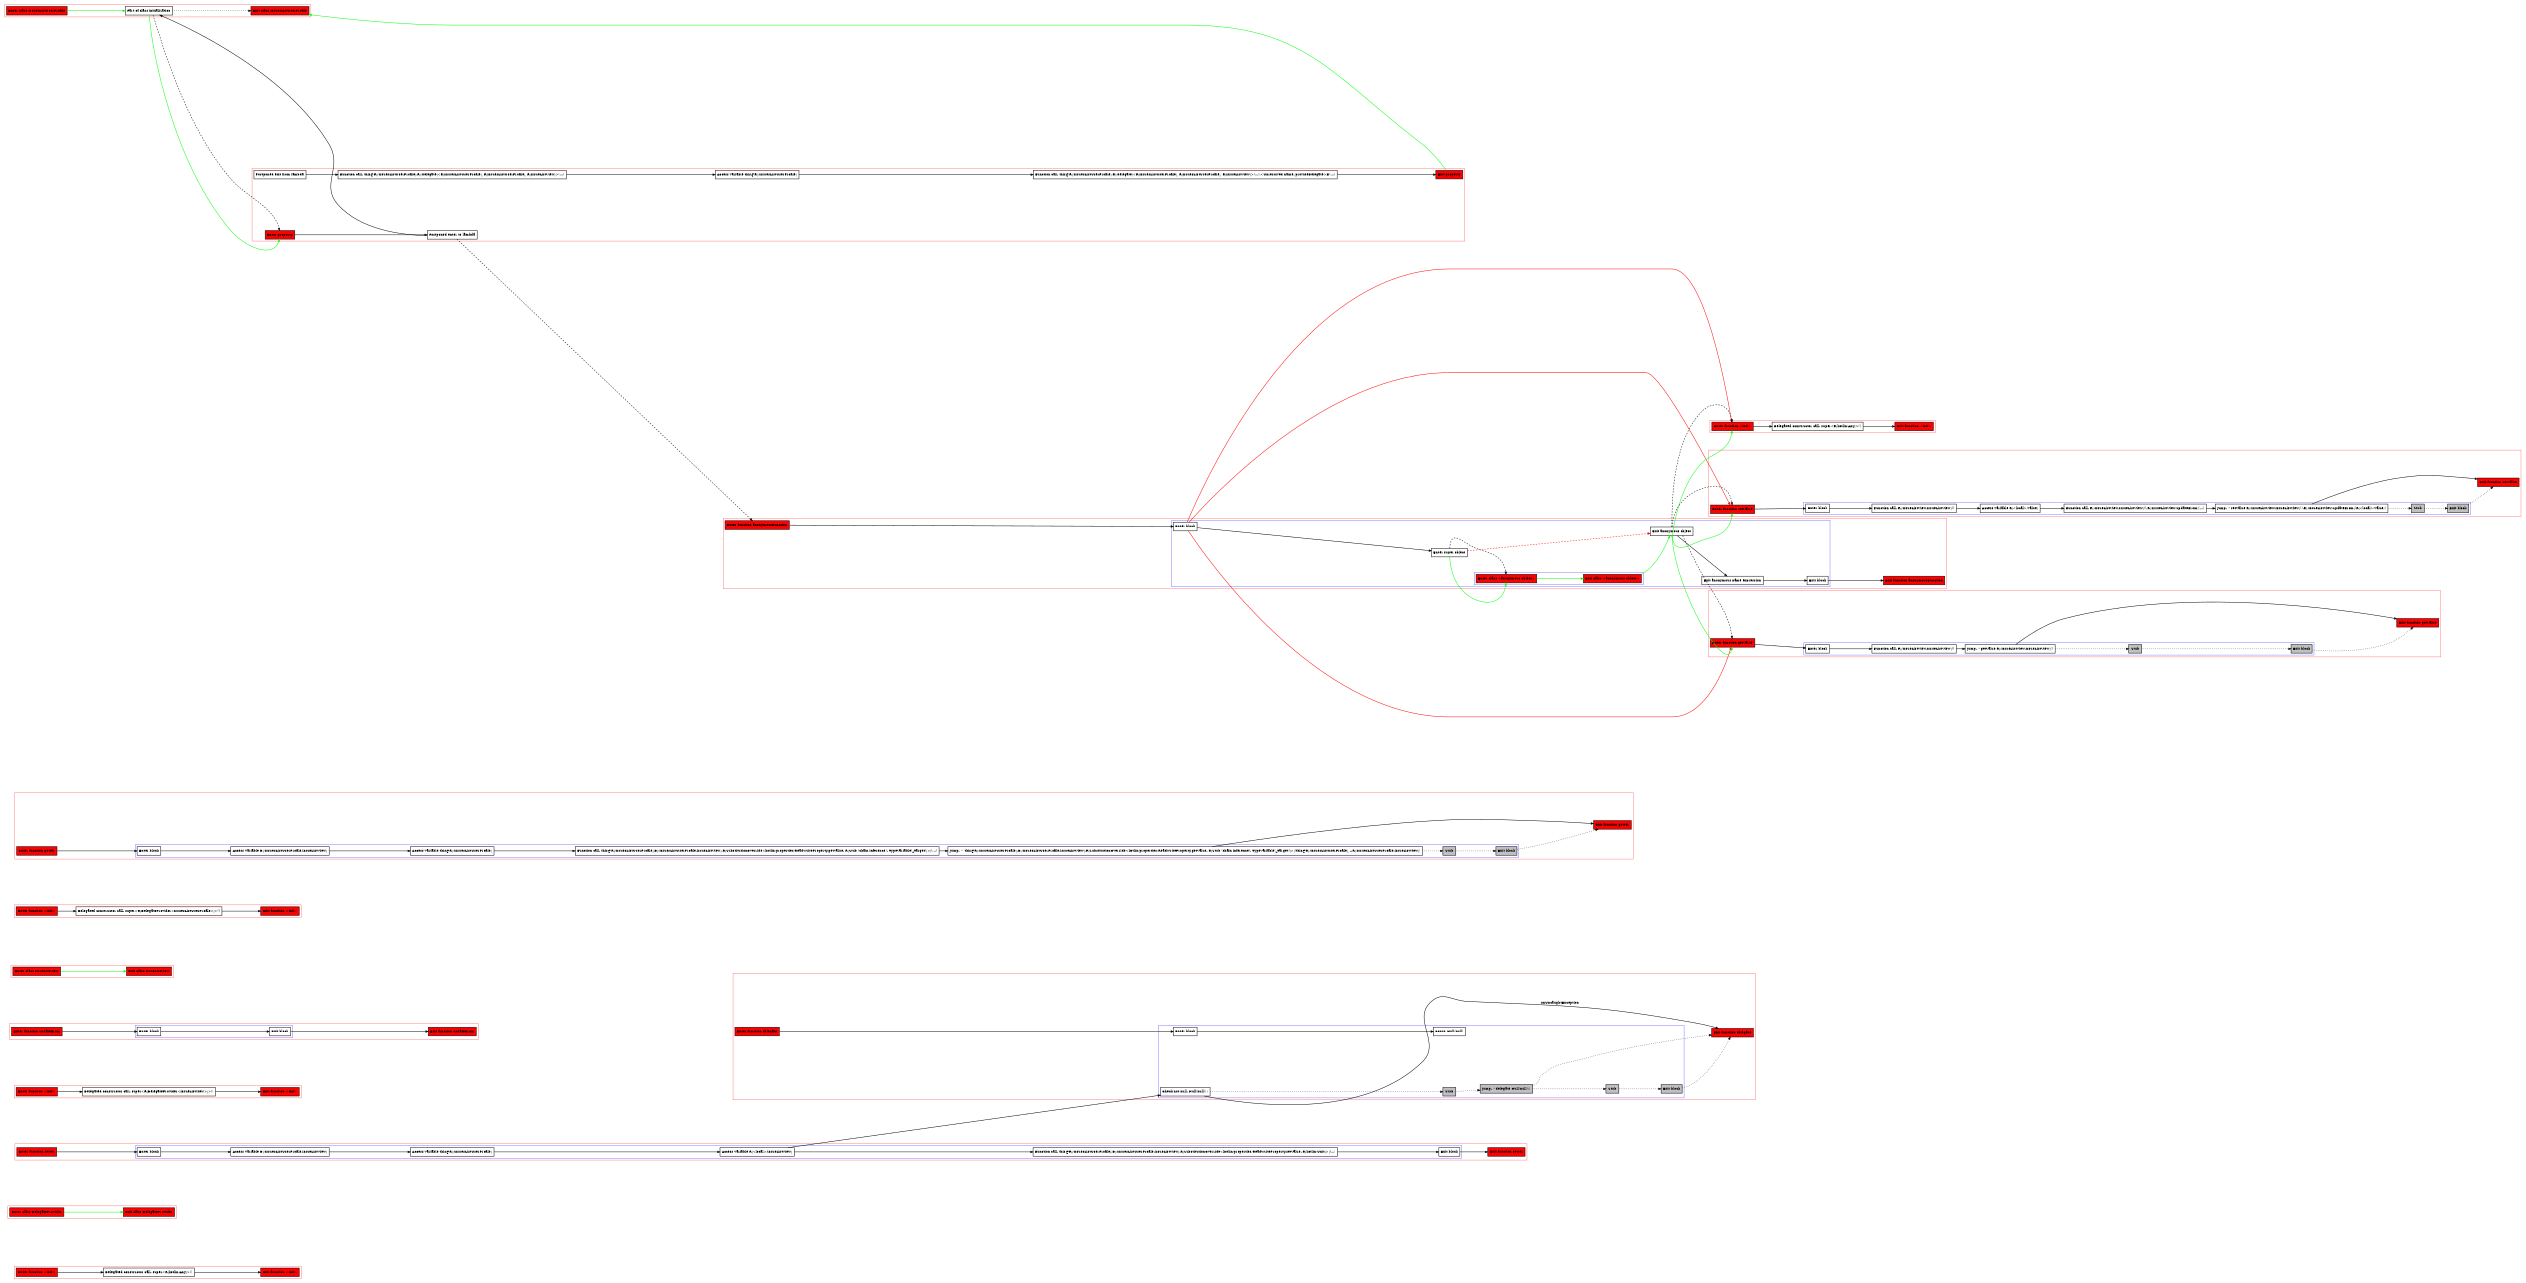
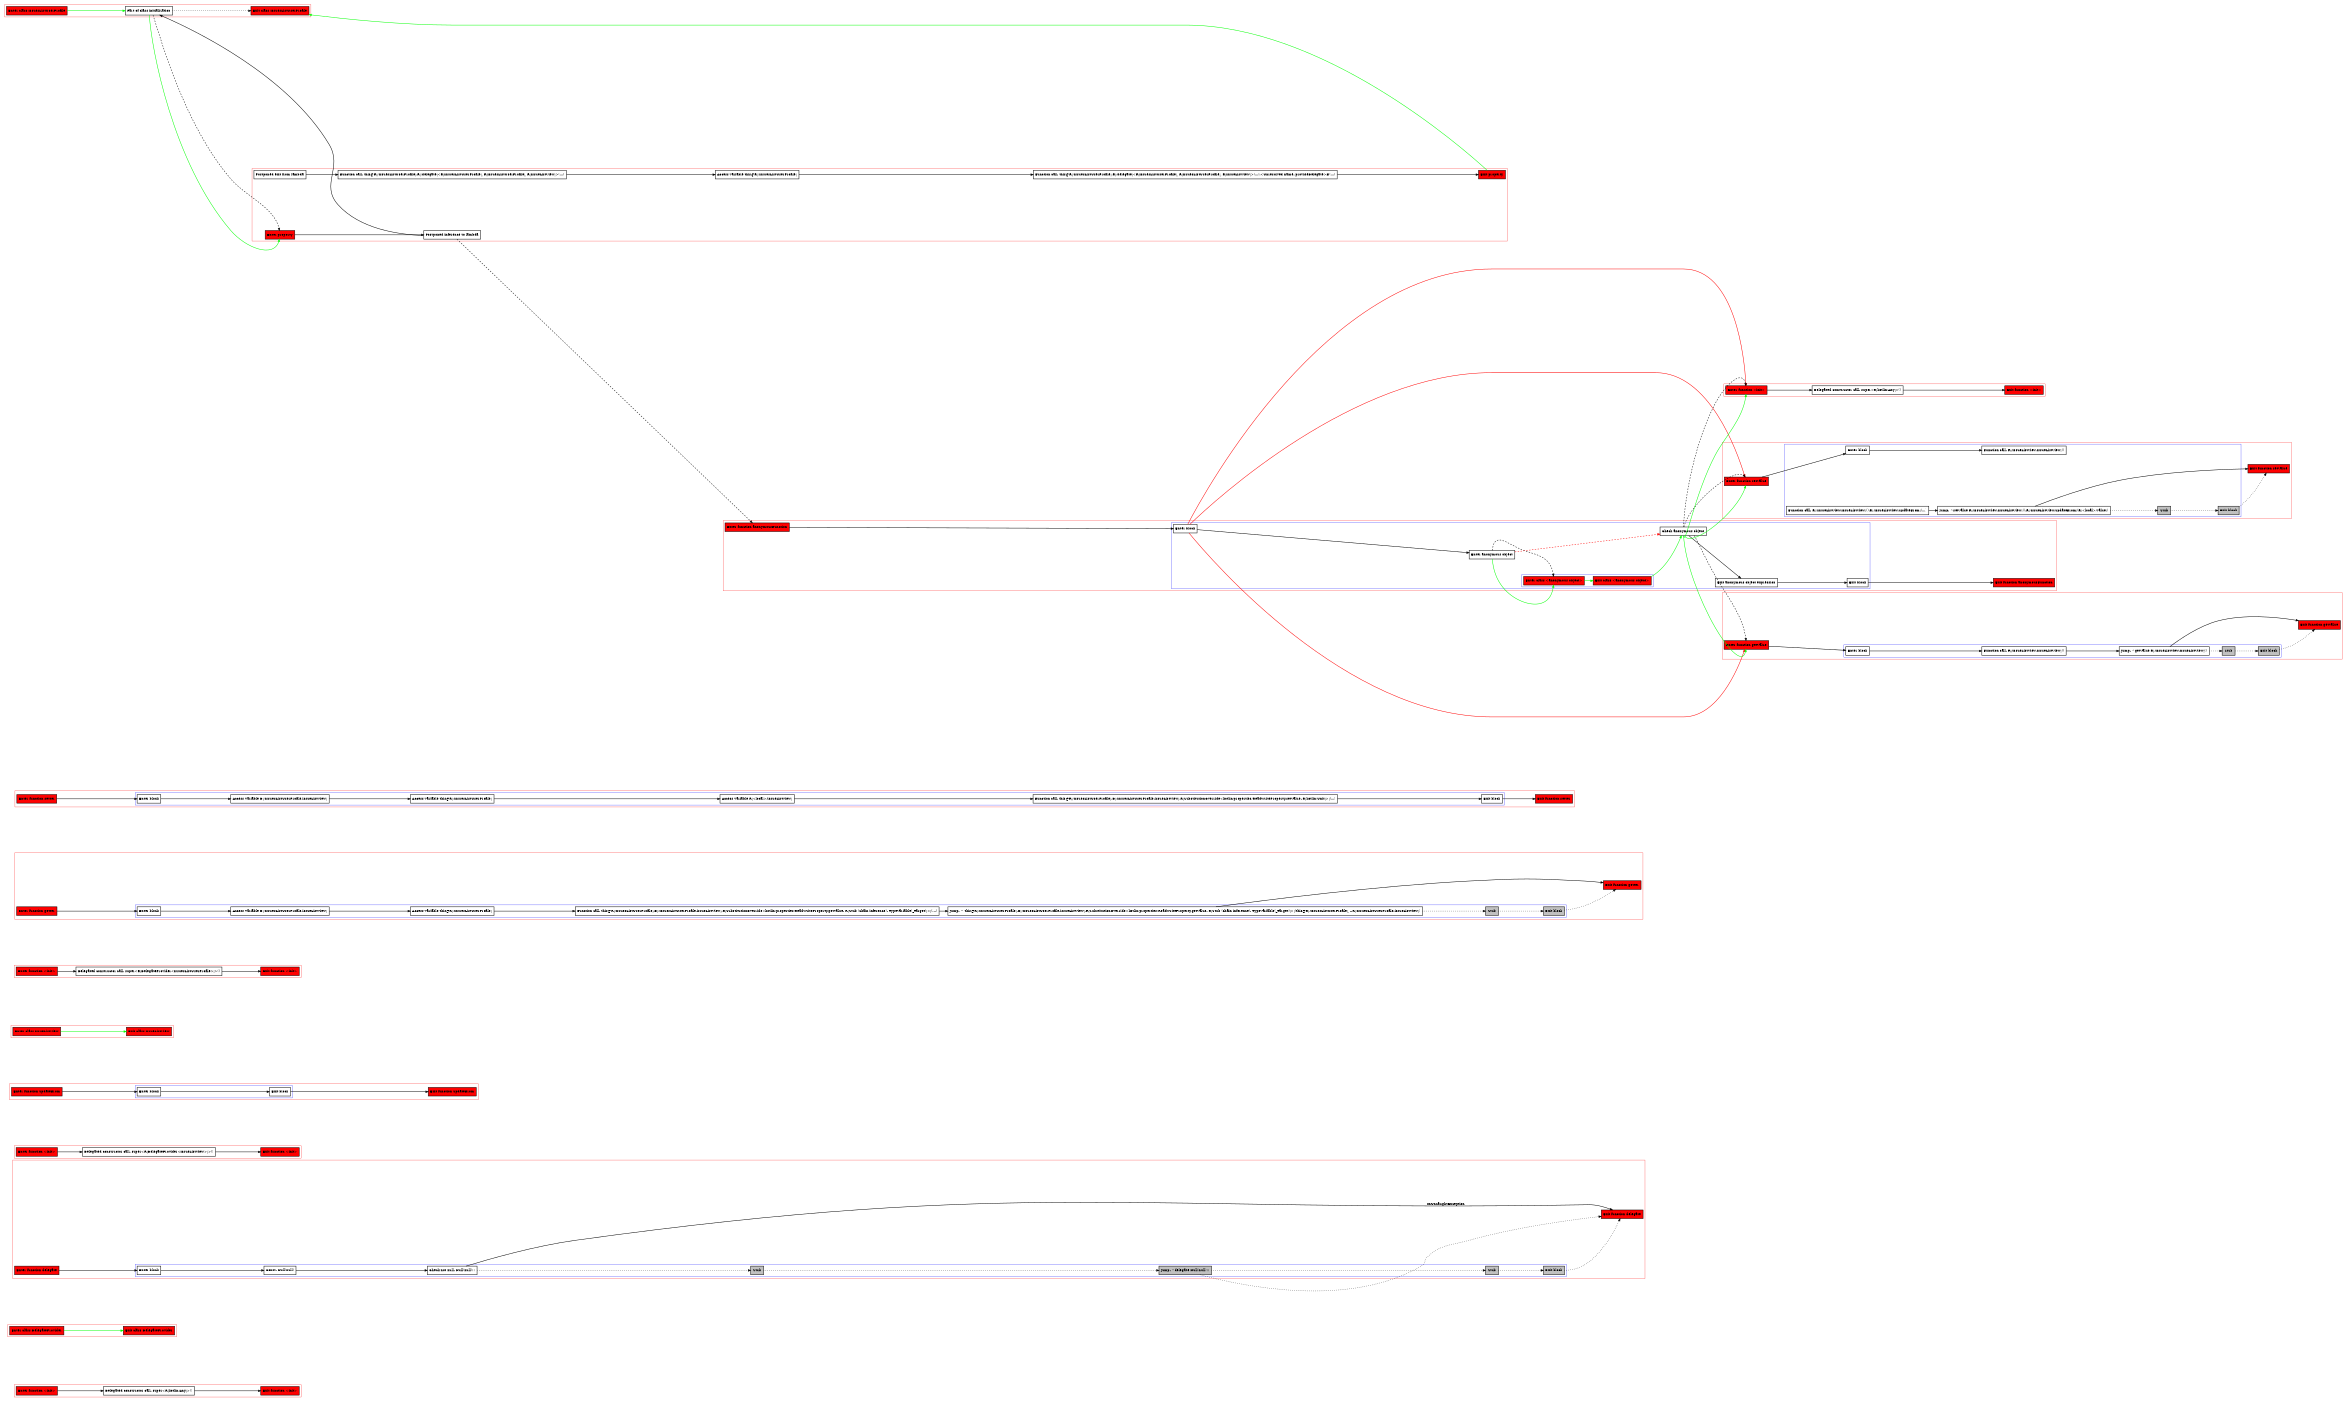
(452, 235) -> (452, 235)
(2010, 508) -> none
(1672, 531) -> (1683, 531)
(1449, 553) -> (1492, 555)
(1733, 580) -> (1746, 583)
(973, 1122) -> (360, 1270)
